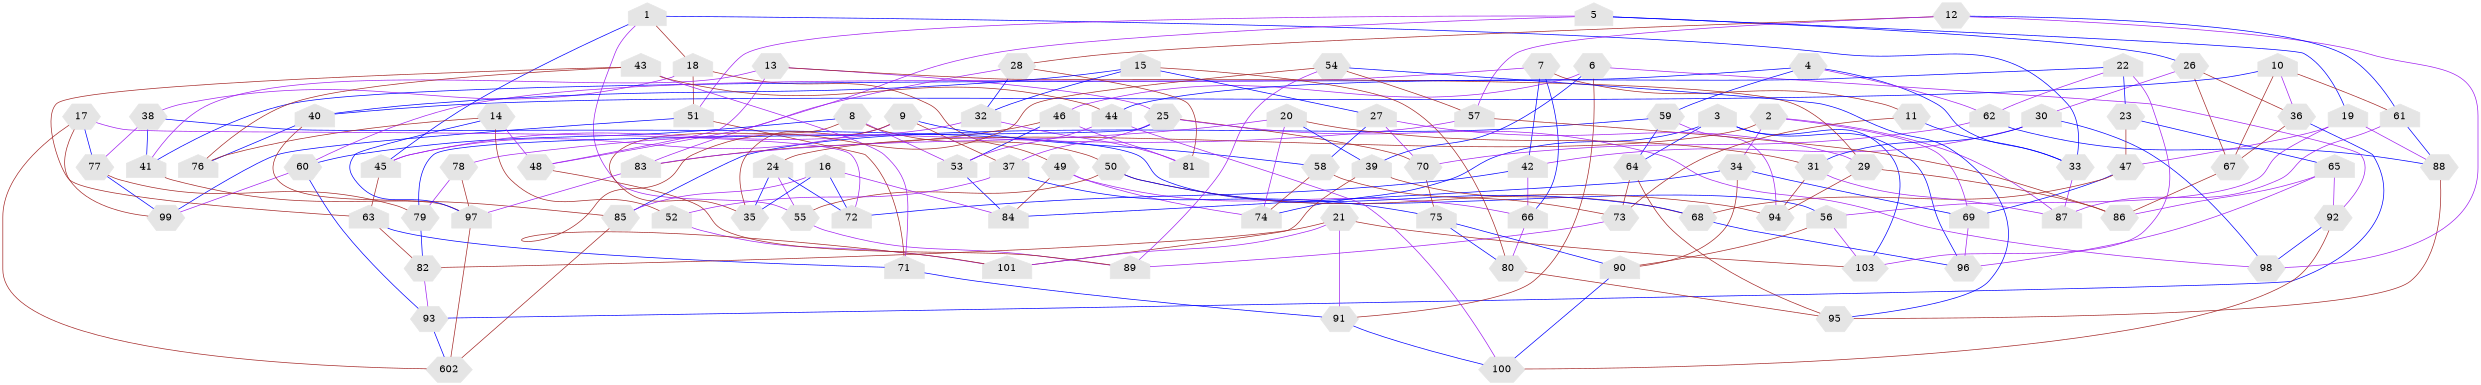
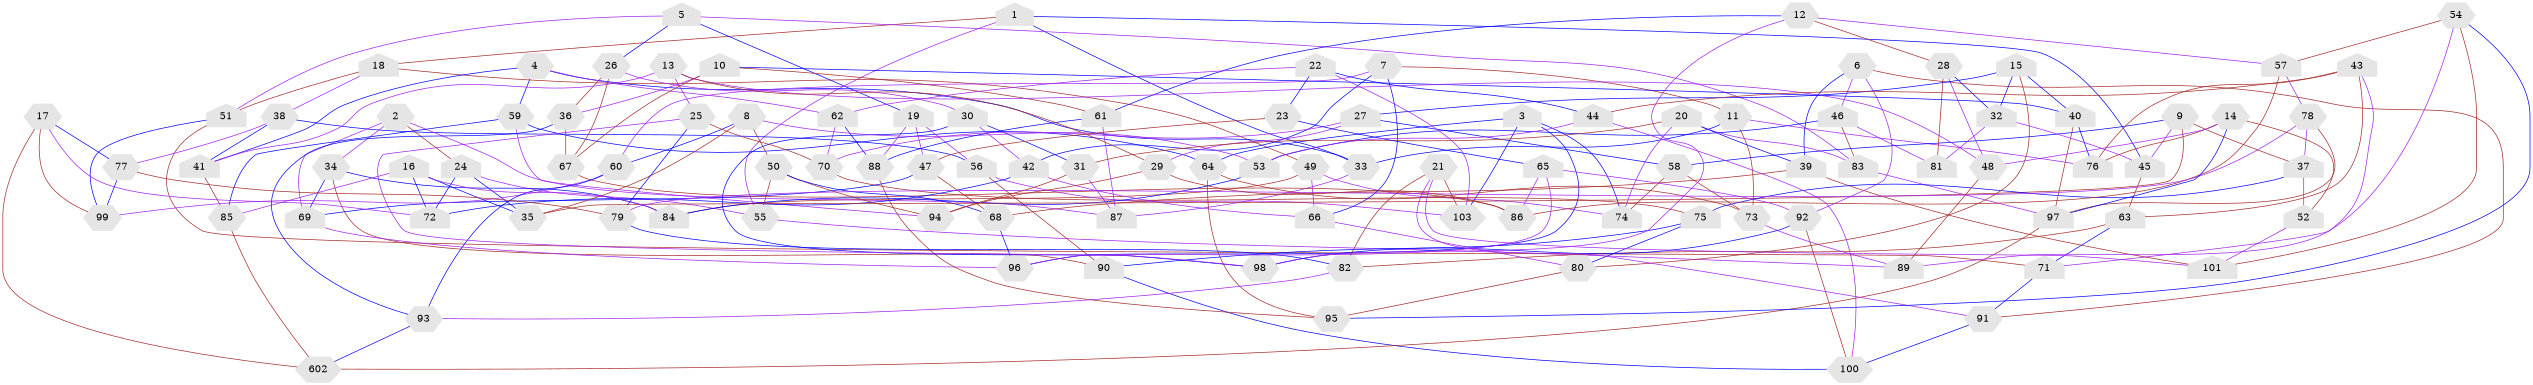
none -> (1903, 141)
(1086, 142) -> (2306, 144)
